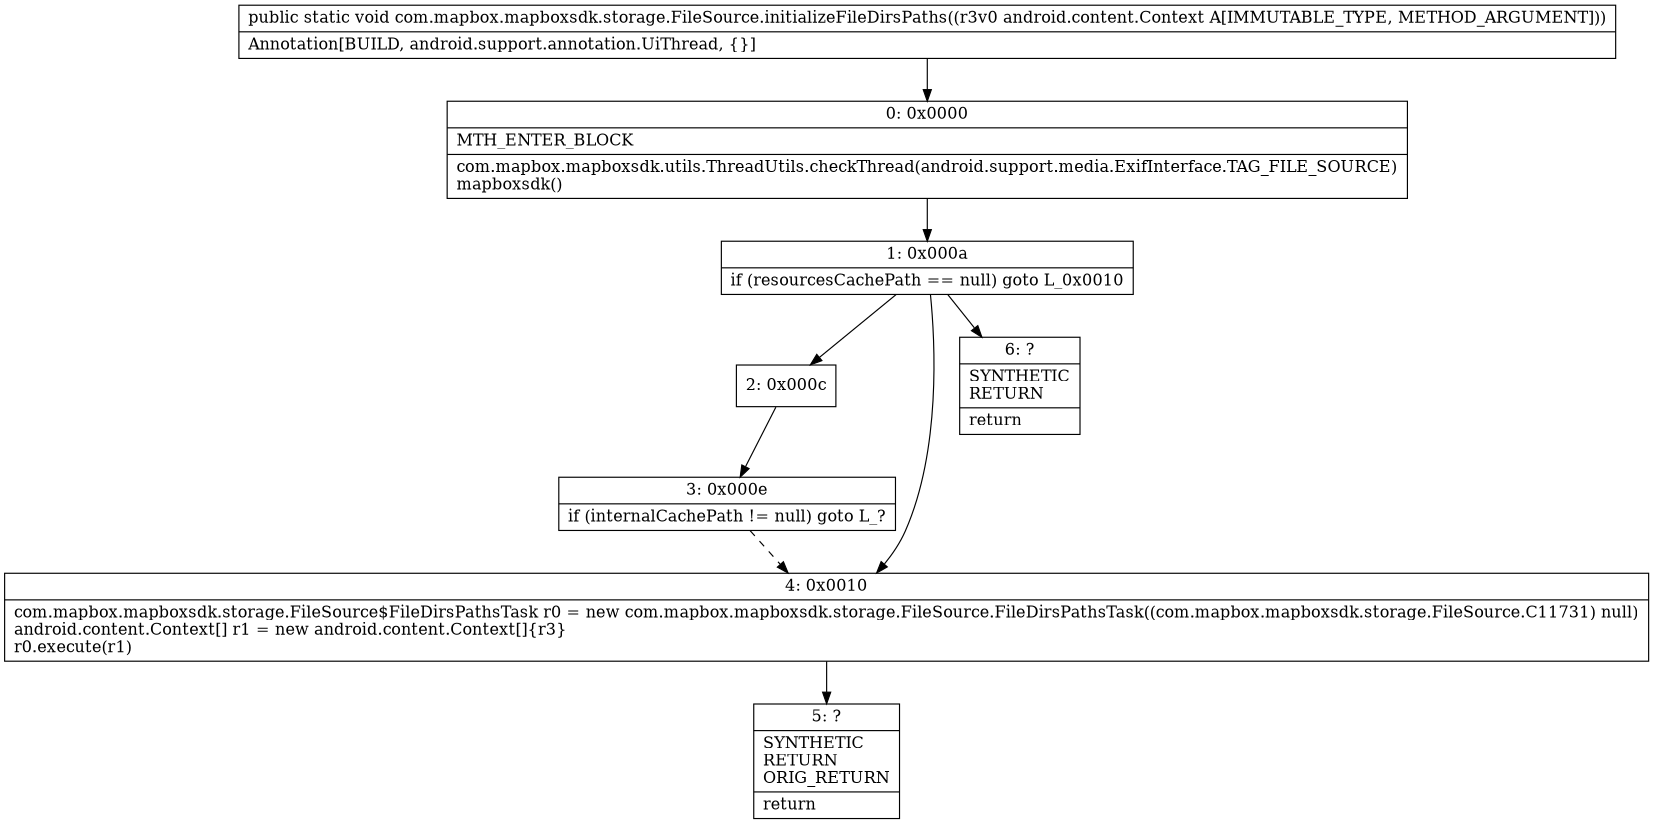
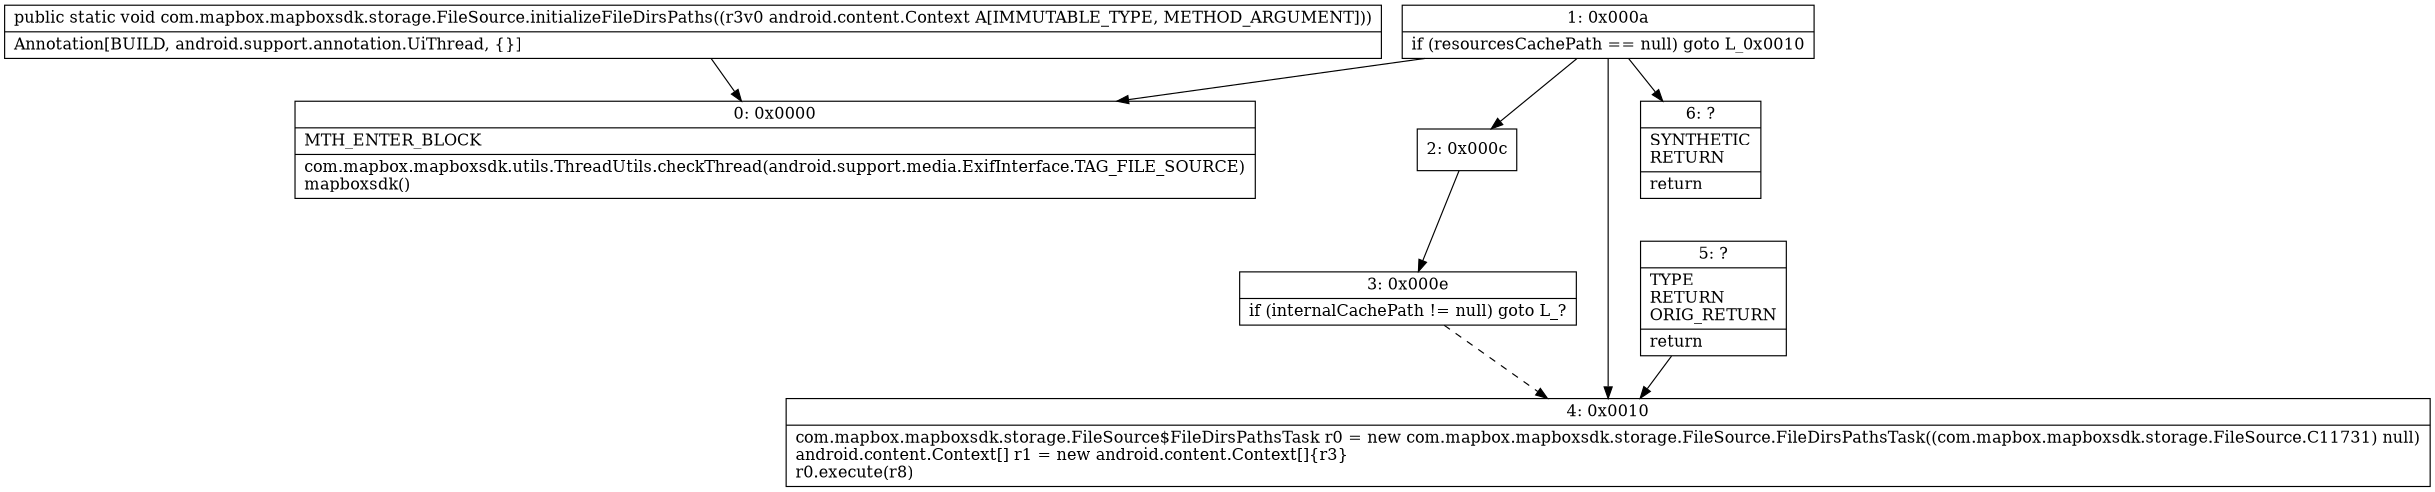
(927, 214) -> (1277, 79)
(73, 647) -> (855, 473)
(827, 677) -> (1659, 372)
(814, 743) -> (1672, 281)
